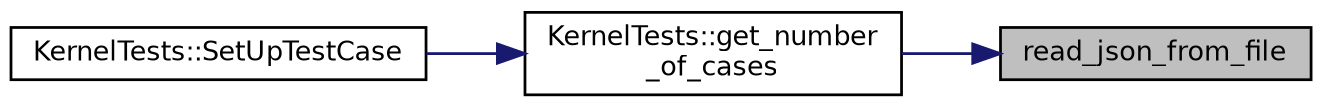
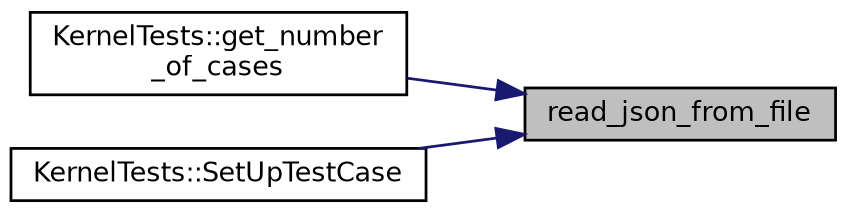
(462, 54) -> (458, 143)
